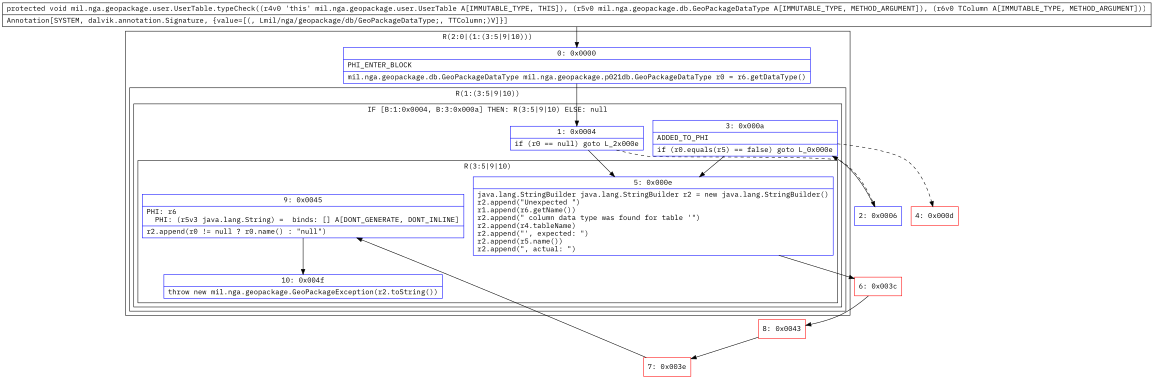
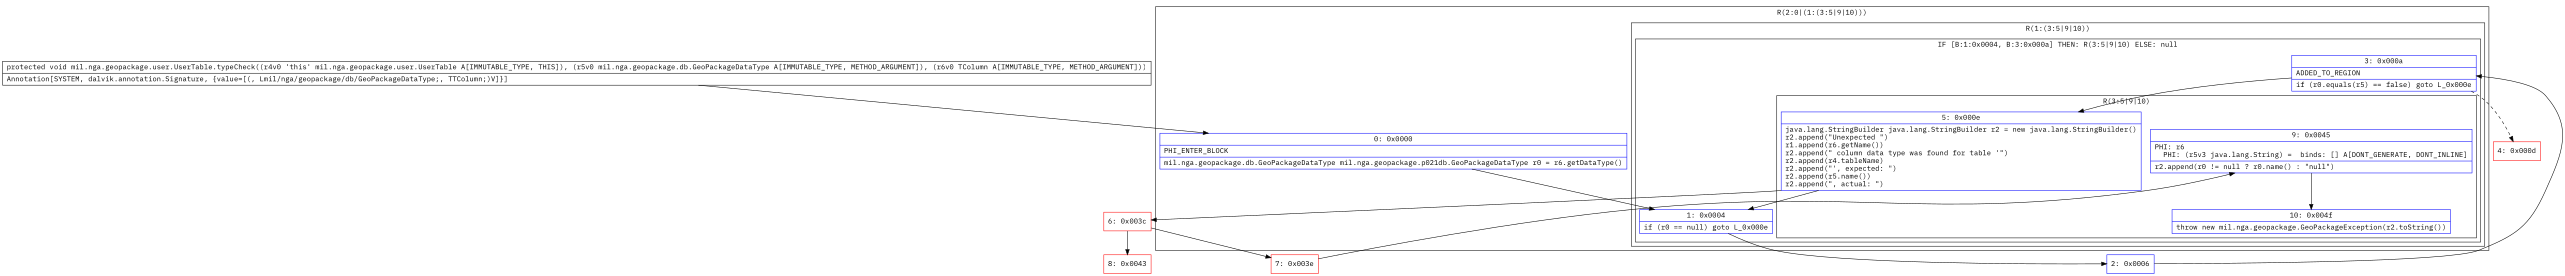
(683, 138) -> (2328, 73)
(577, 144) -> (1706, 227)
(755, 157) -> (1913, 262)
(602, 164) -> (1791, 198)
(727, 347) -> (1209, 242)
